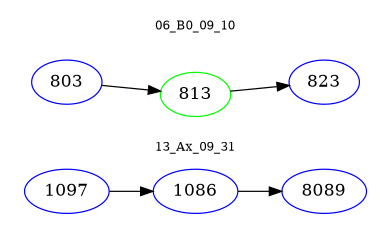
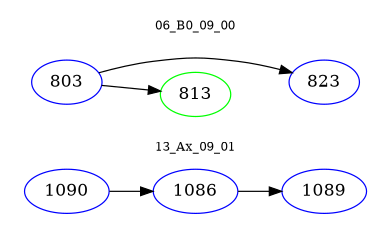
(196, 26) -> (196, 26)
(254, 89) -> (189, 58)
(196, 148) -> (196, 148)
(67, 191) -> (67, 191)
(324, 191) -> (324, 191)
